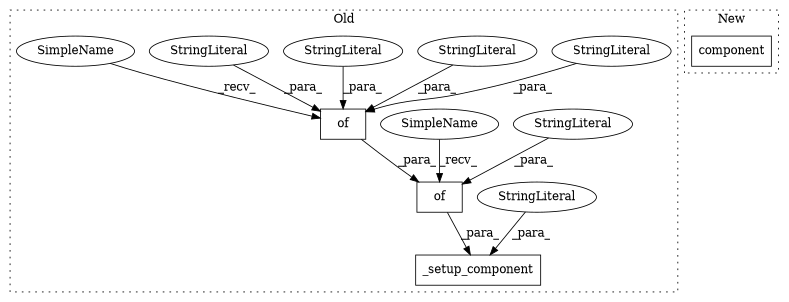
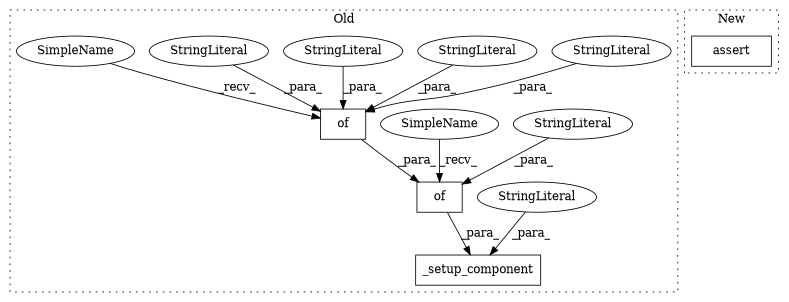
(732, 51) -> (732, 51)
